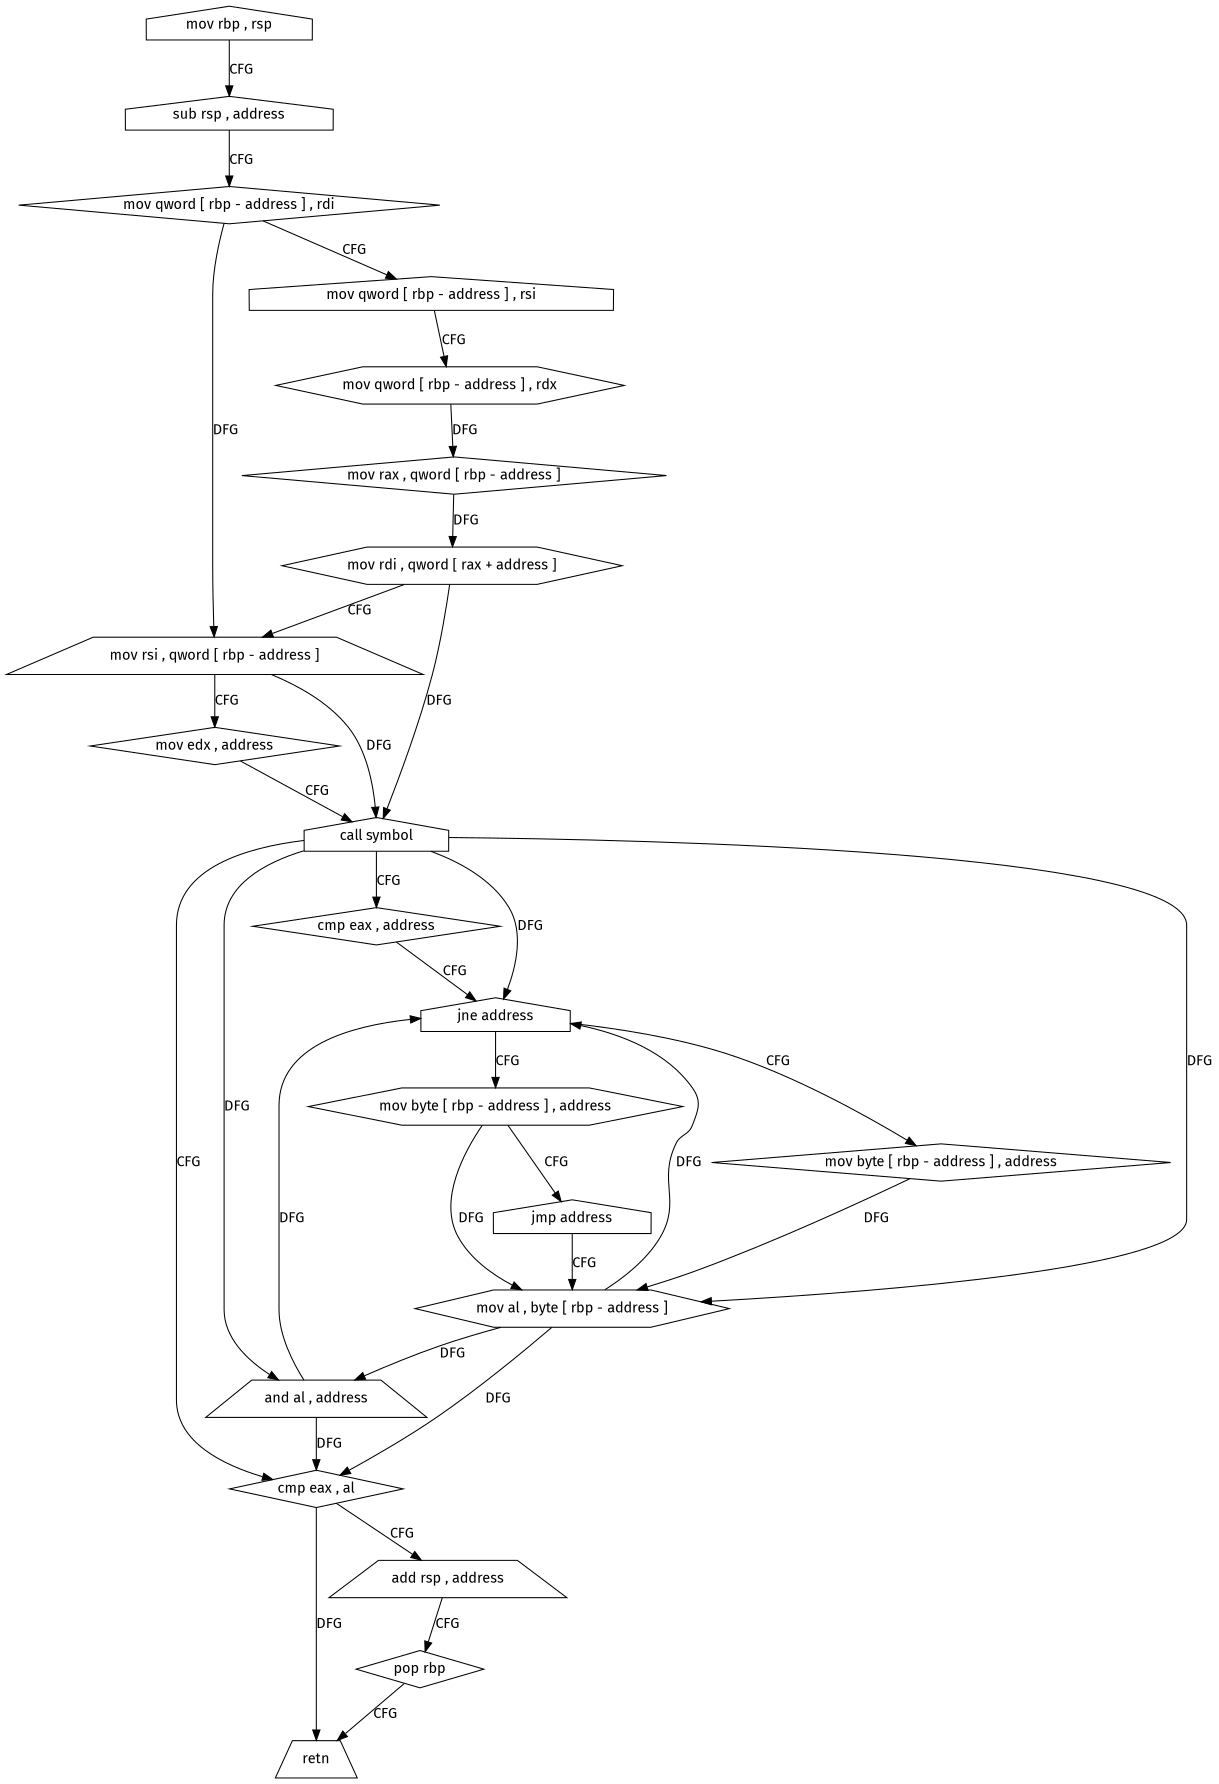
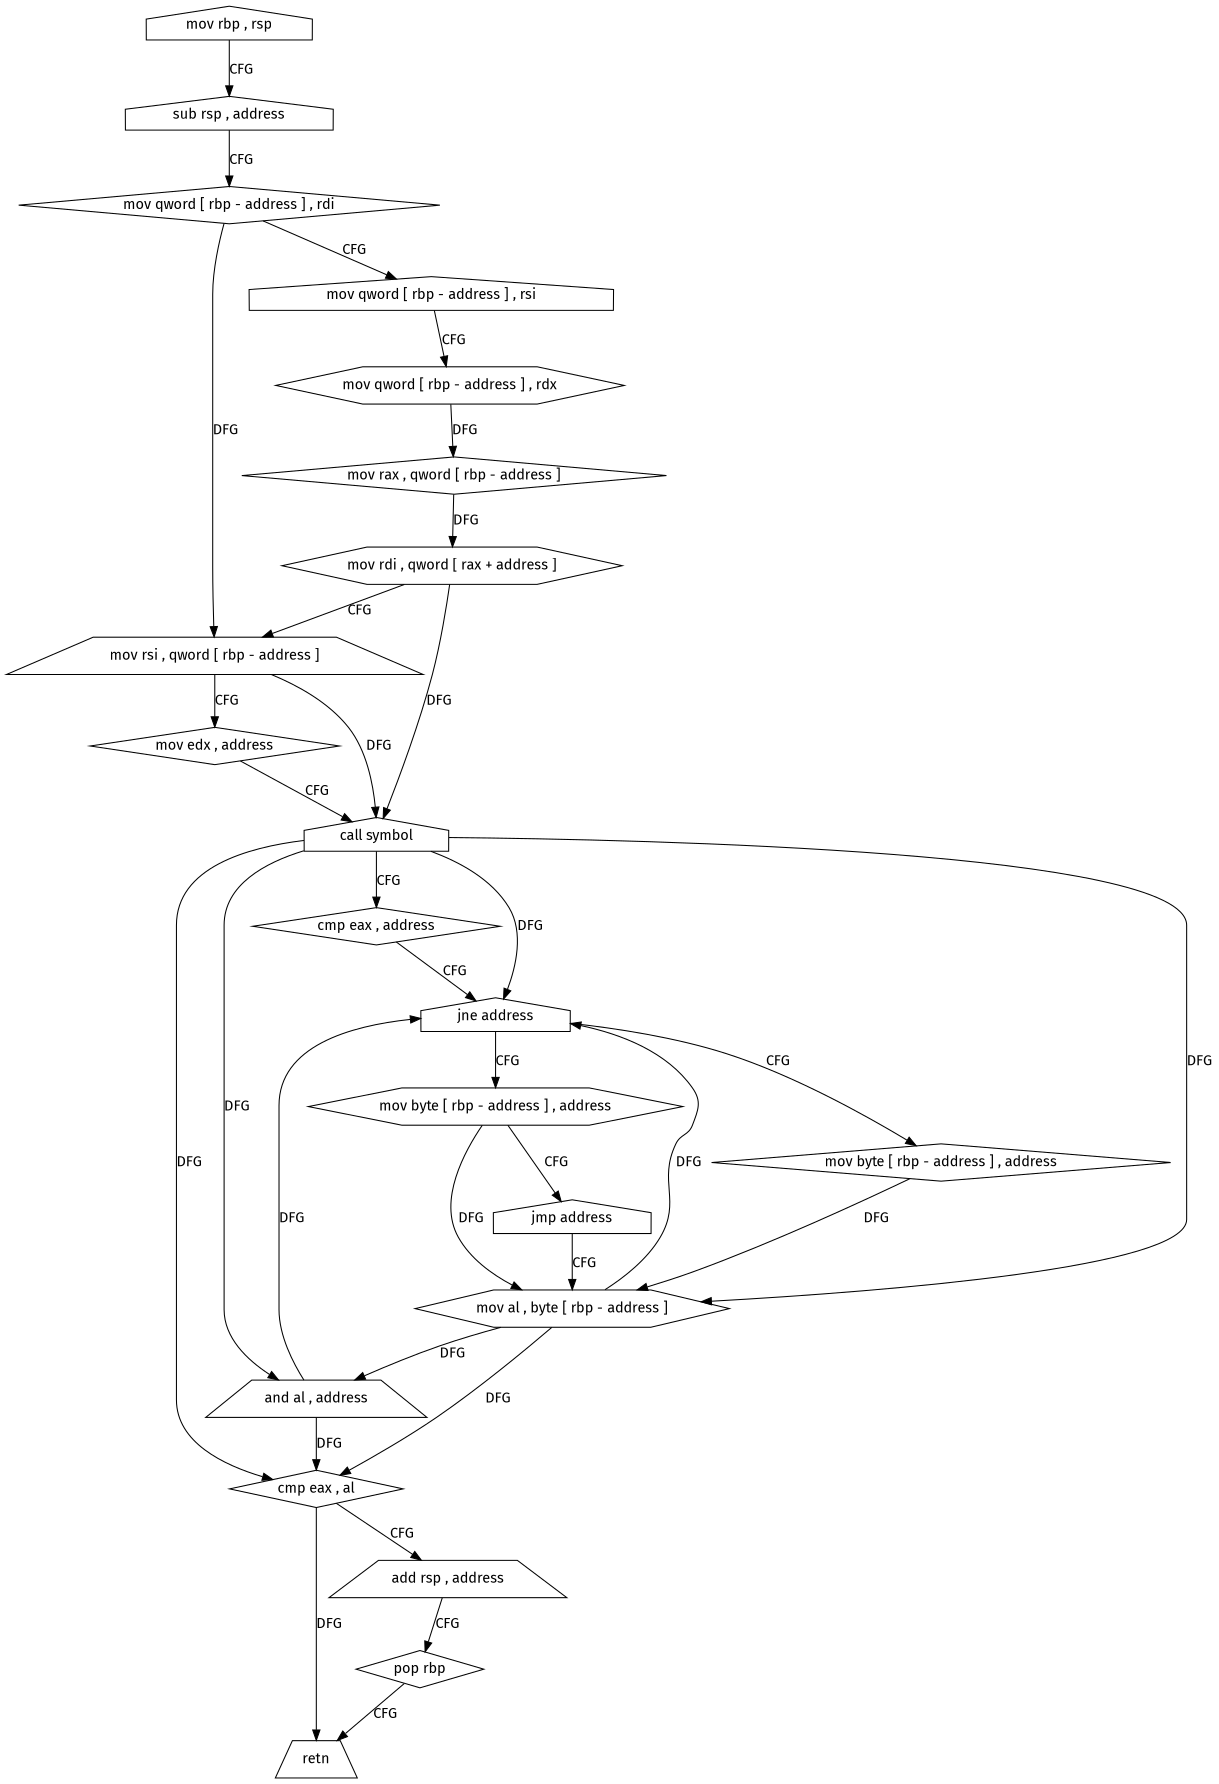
(189, 1163) -> (189, 1163)
